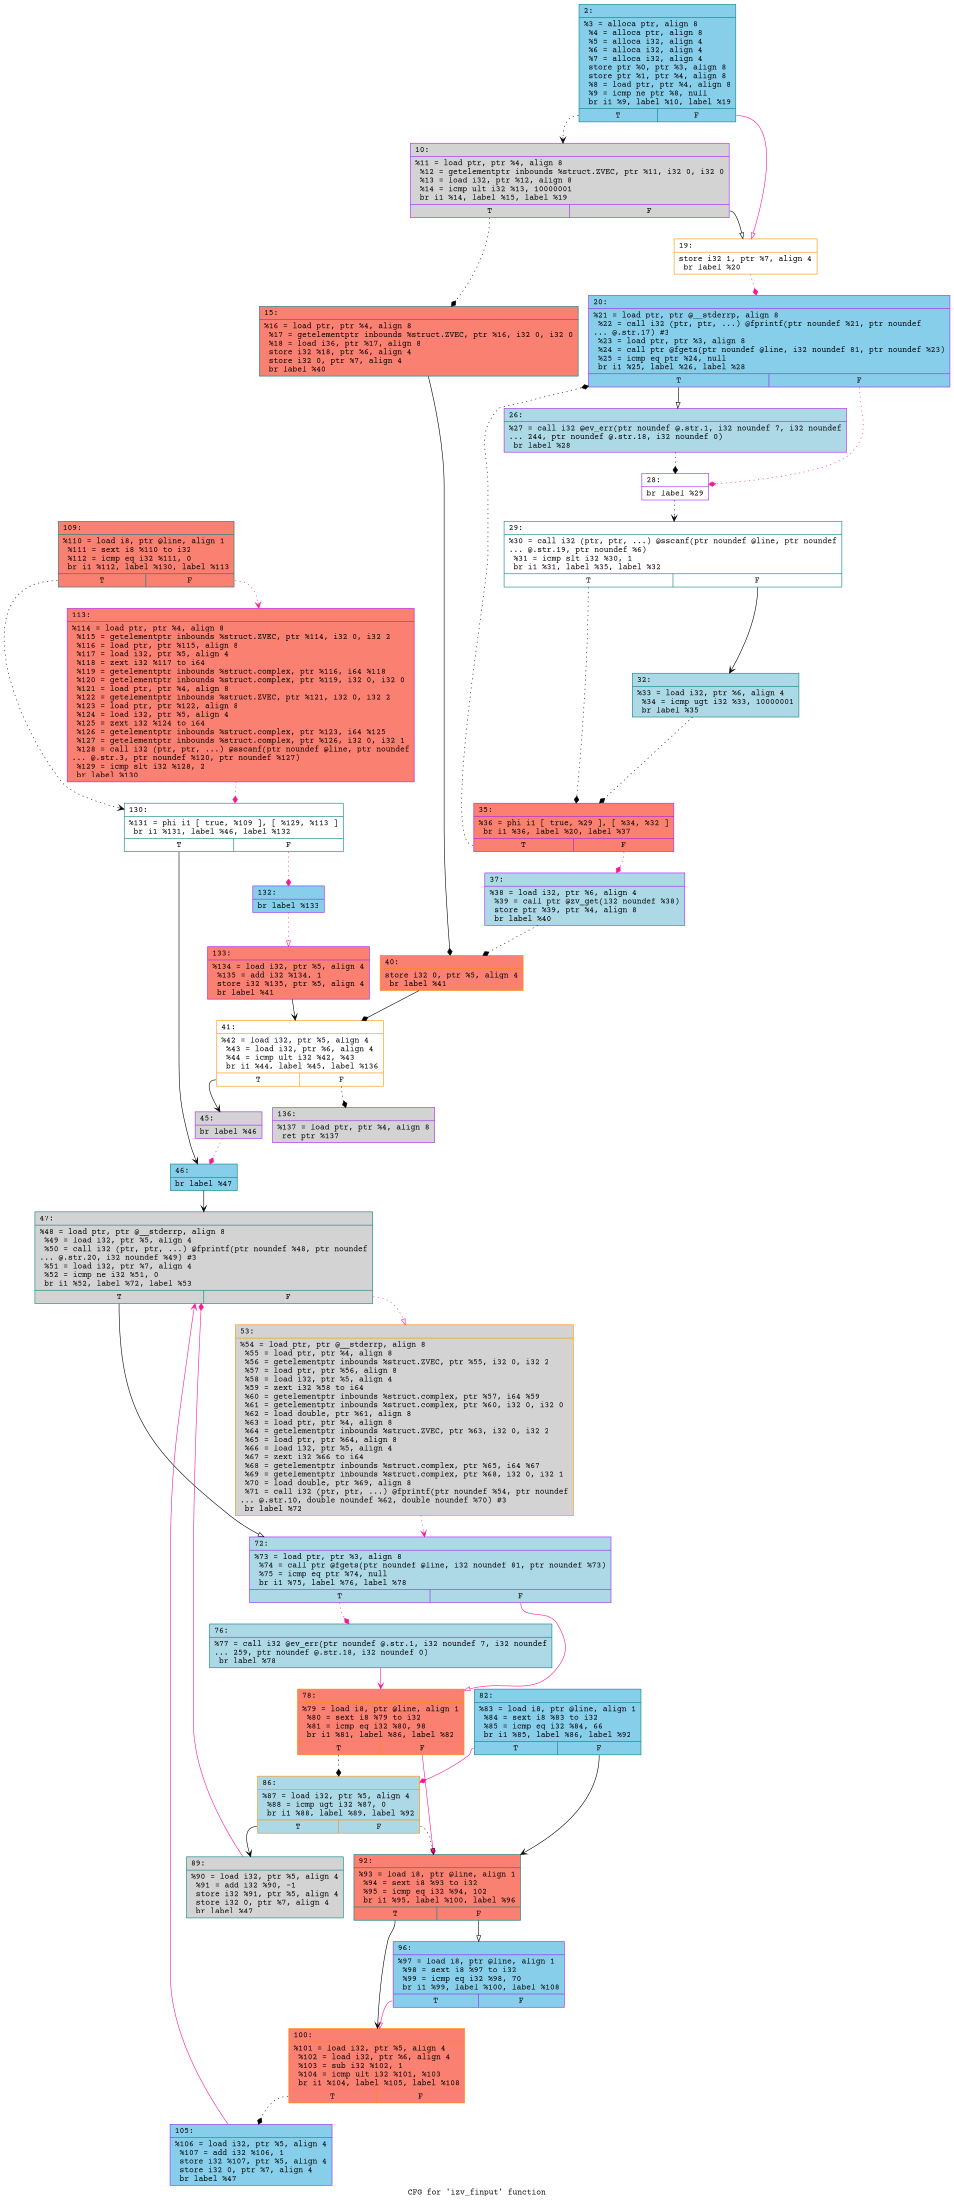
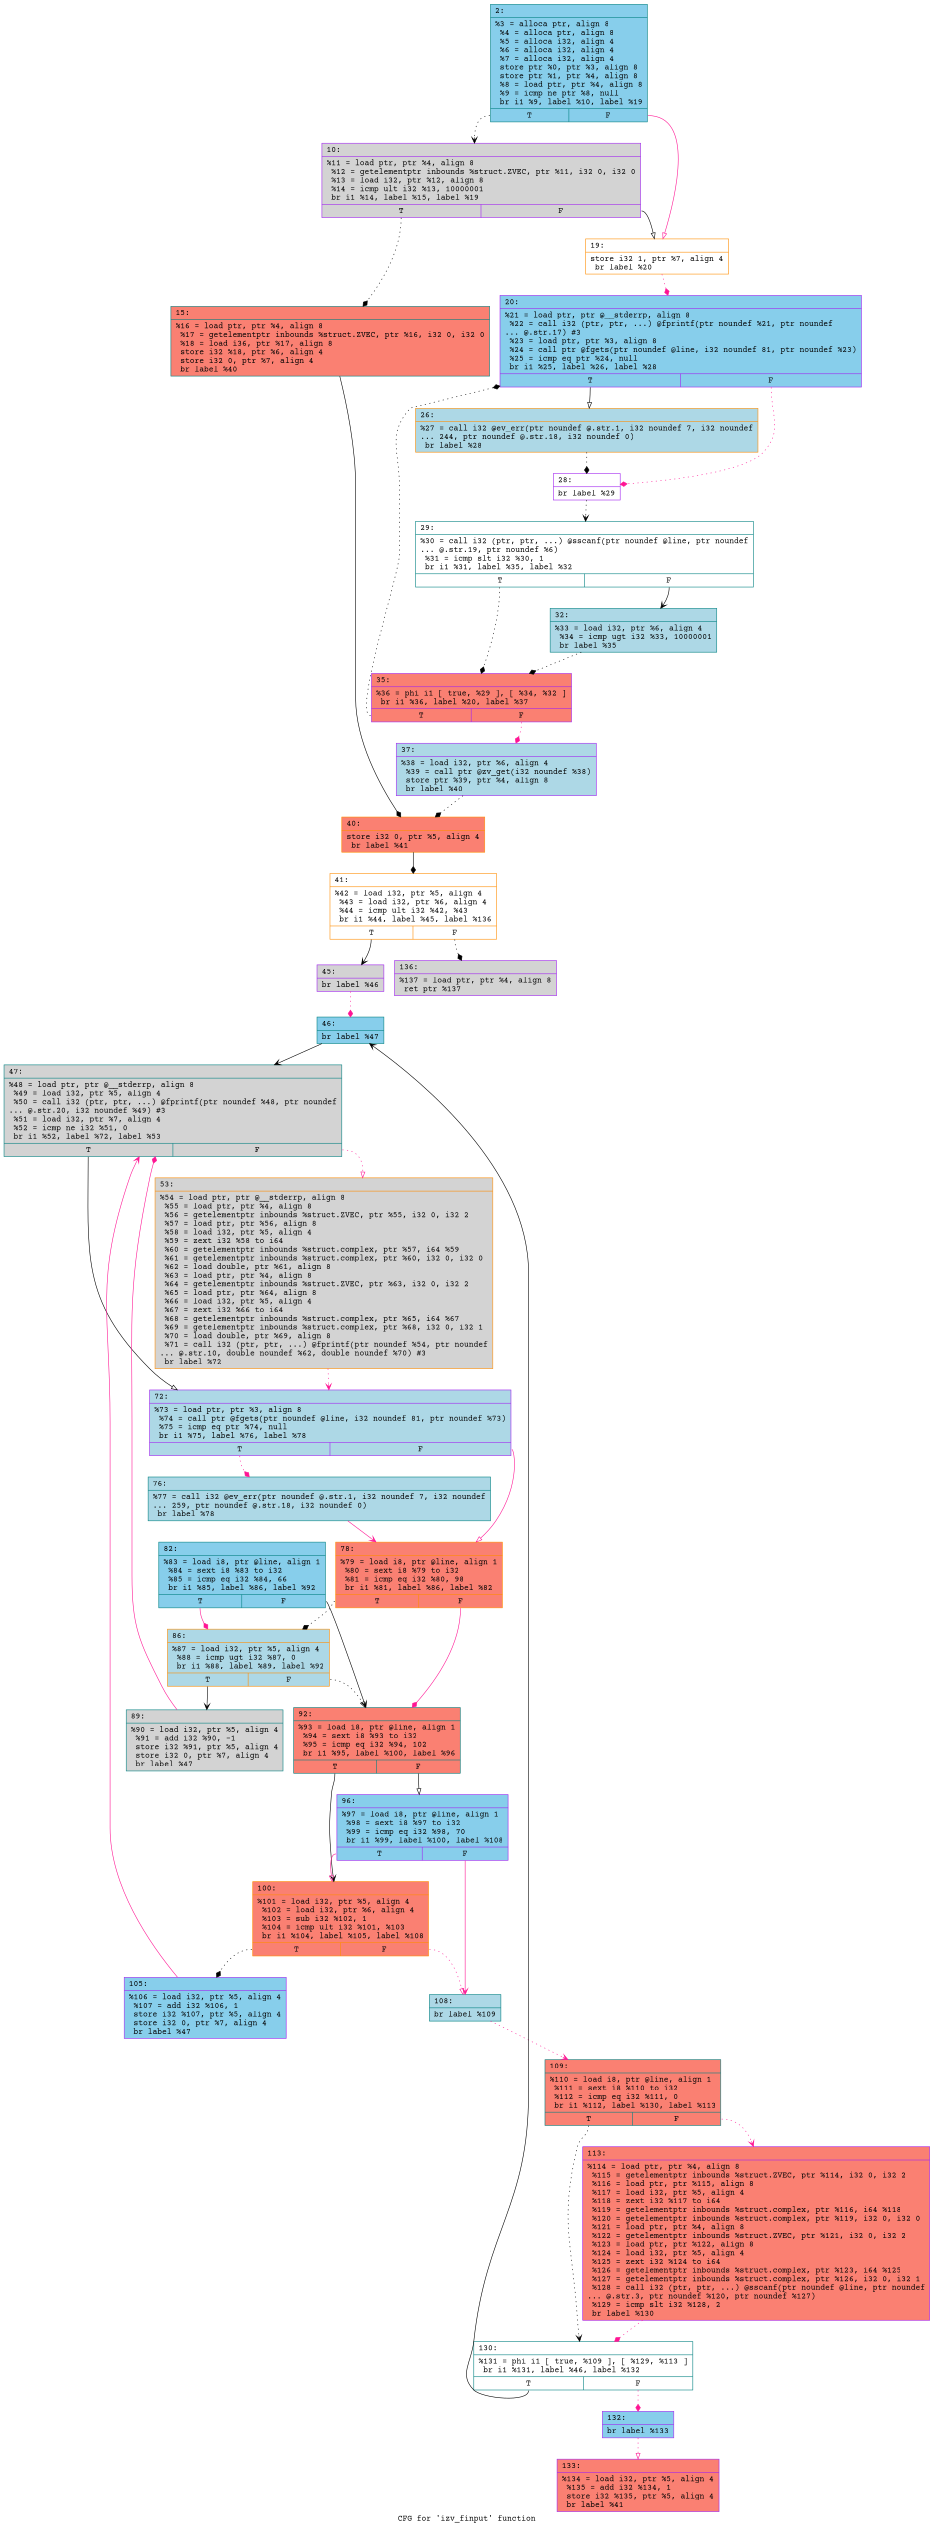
(675, 430) -> (587, 430)
(293, 1007) -> none
none -> (465, 2008)
